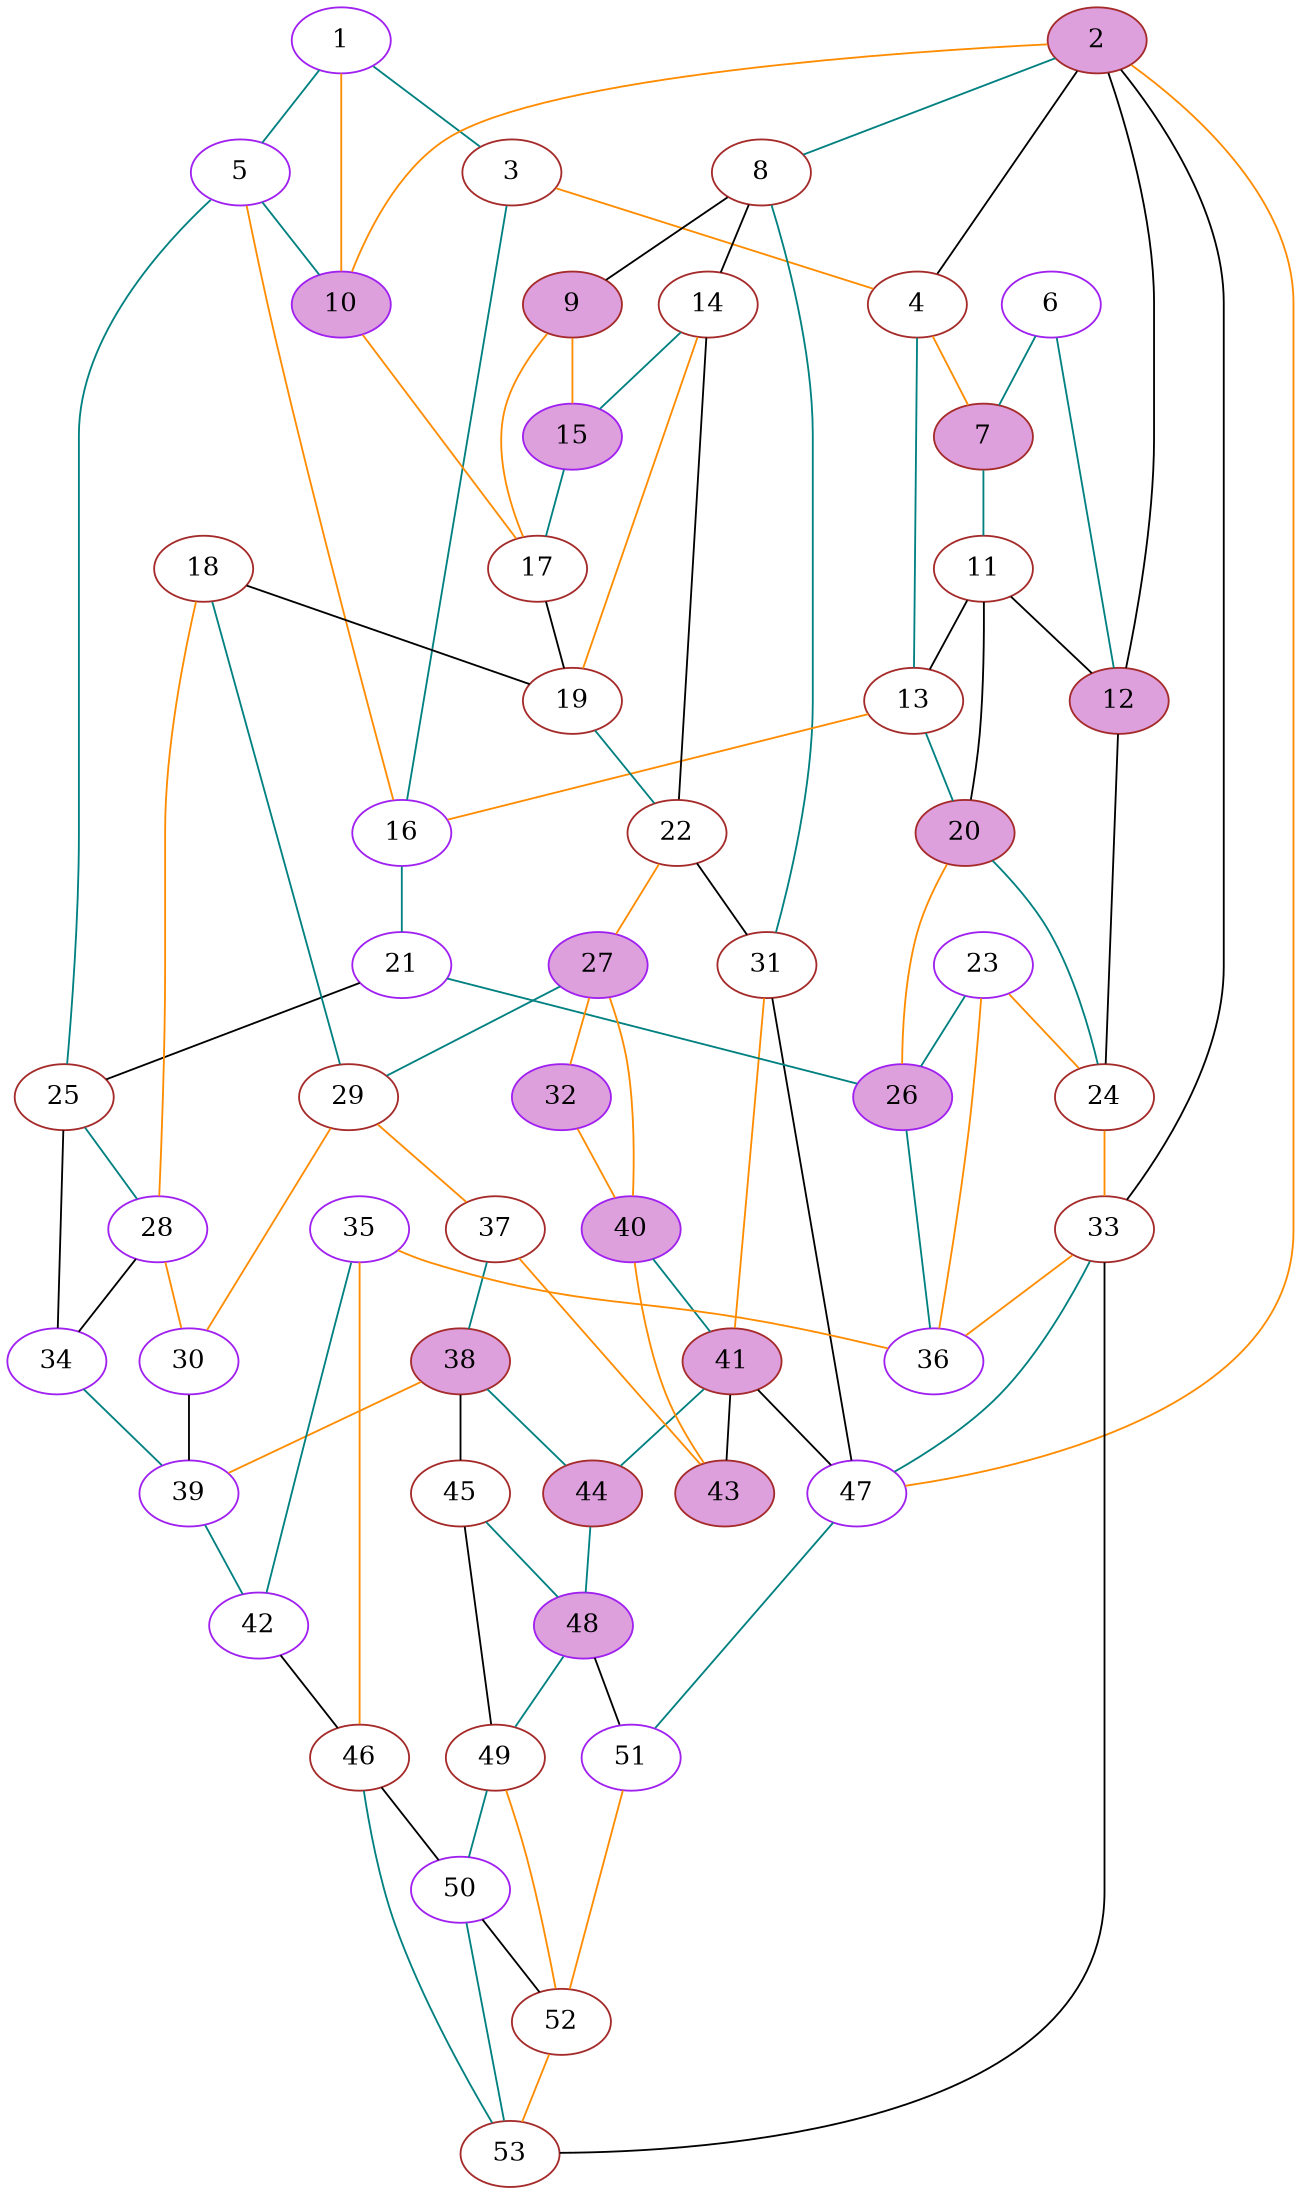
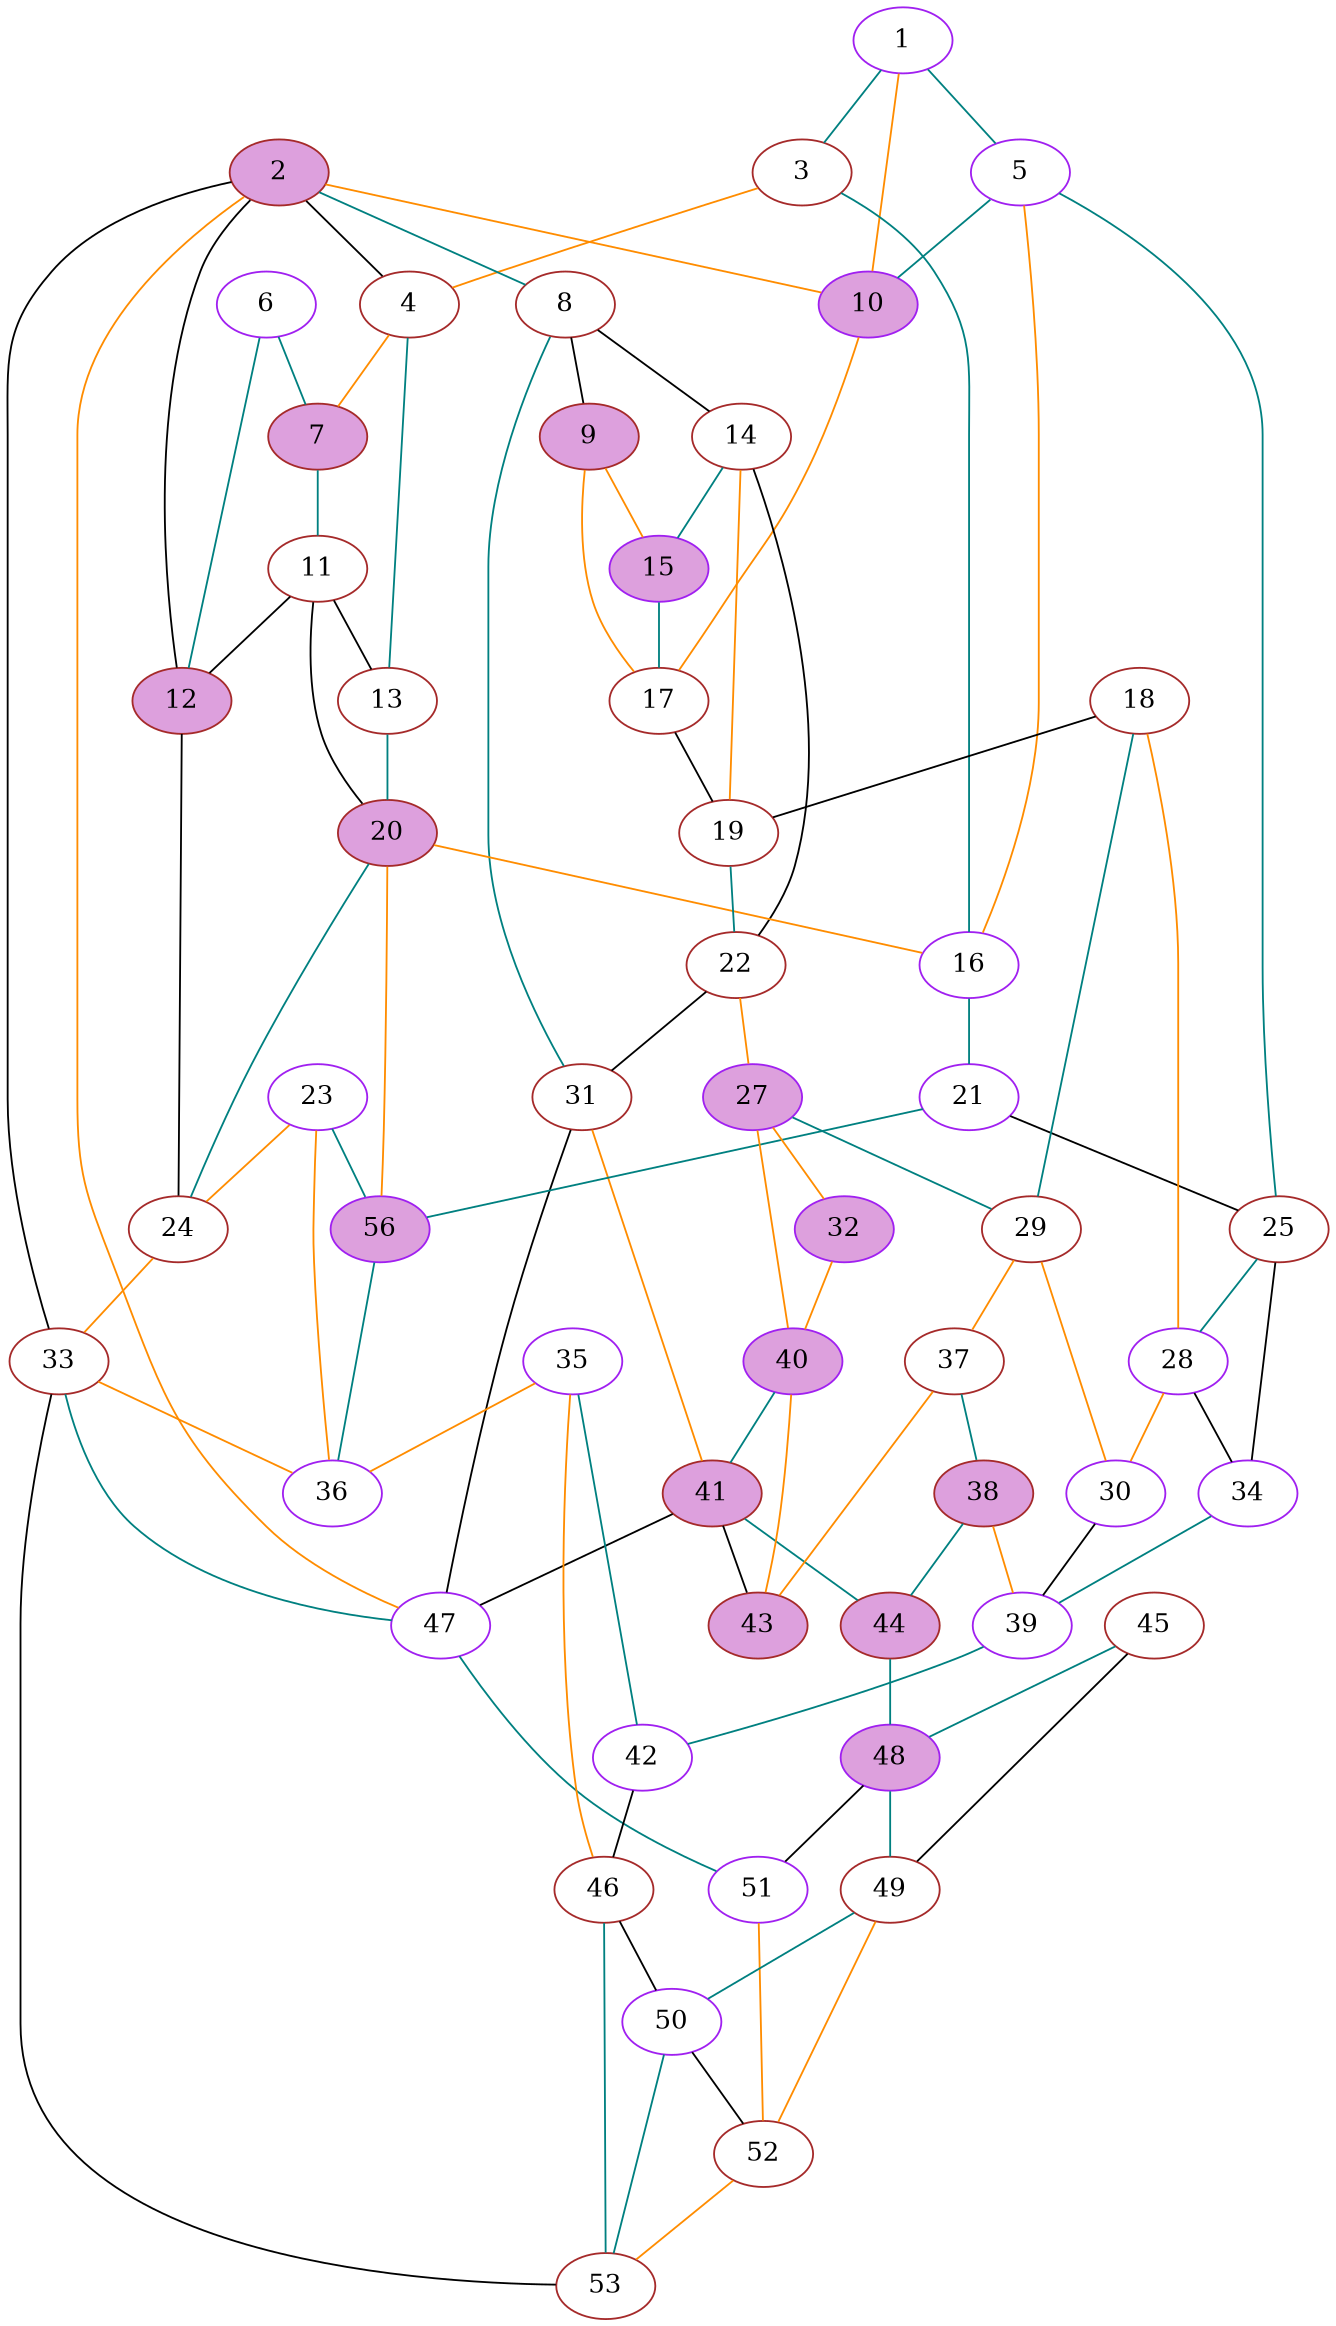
(658, 767) -> (678, 899)
(903, 1097) -> (380, 1229)
(461, 1428) -> none
